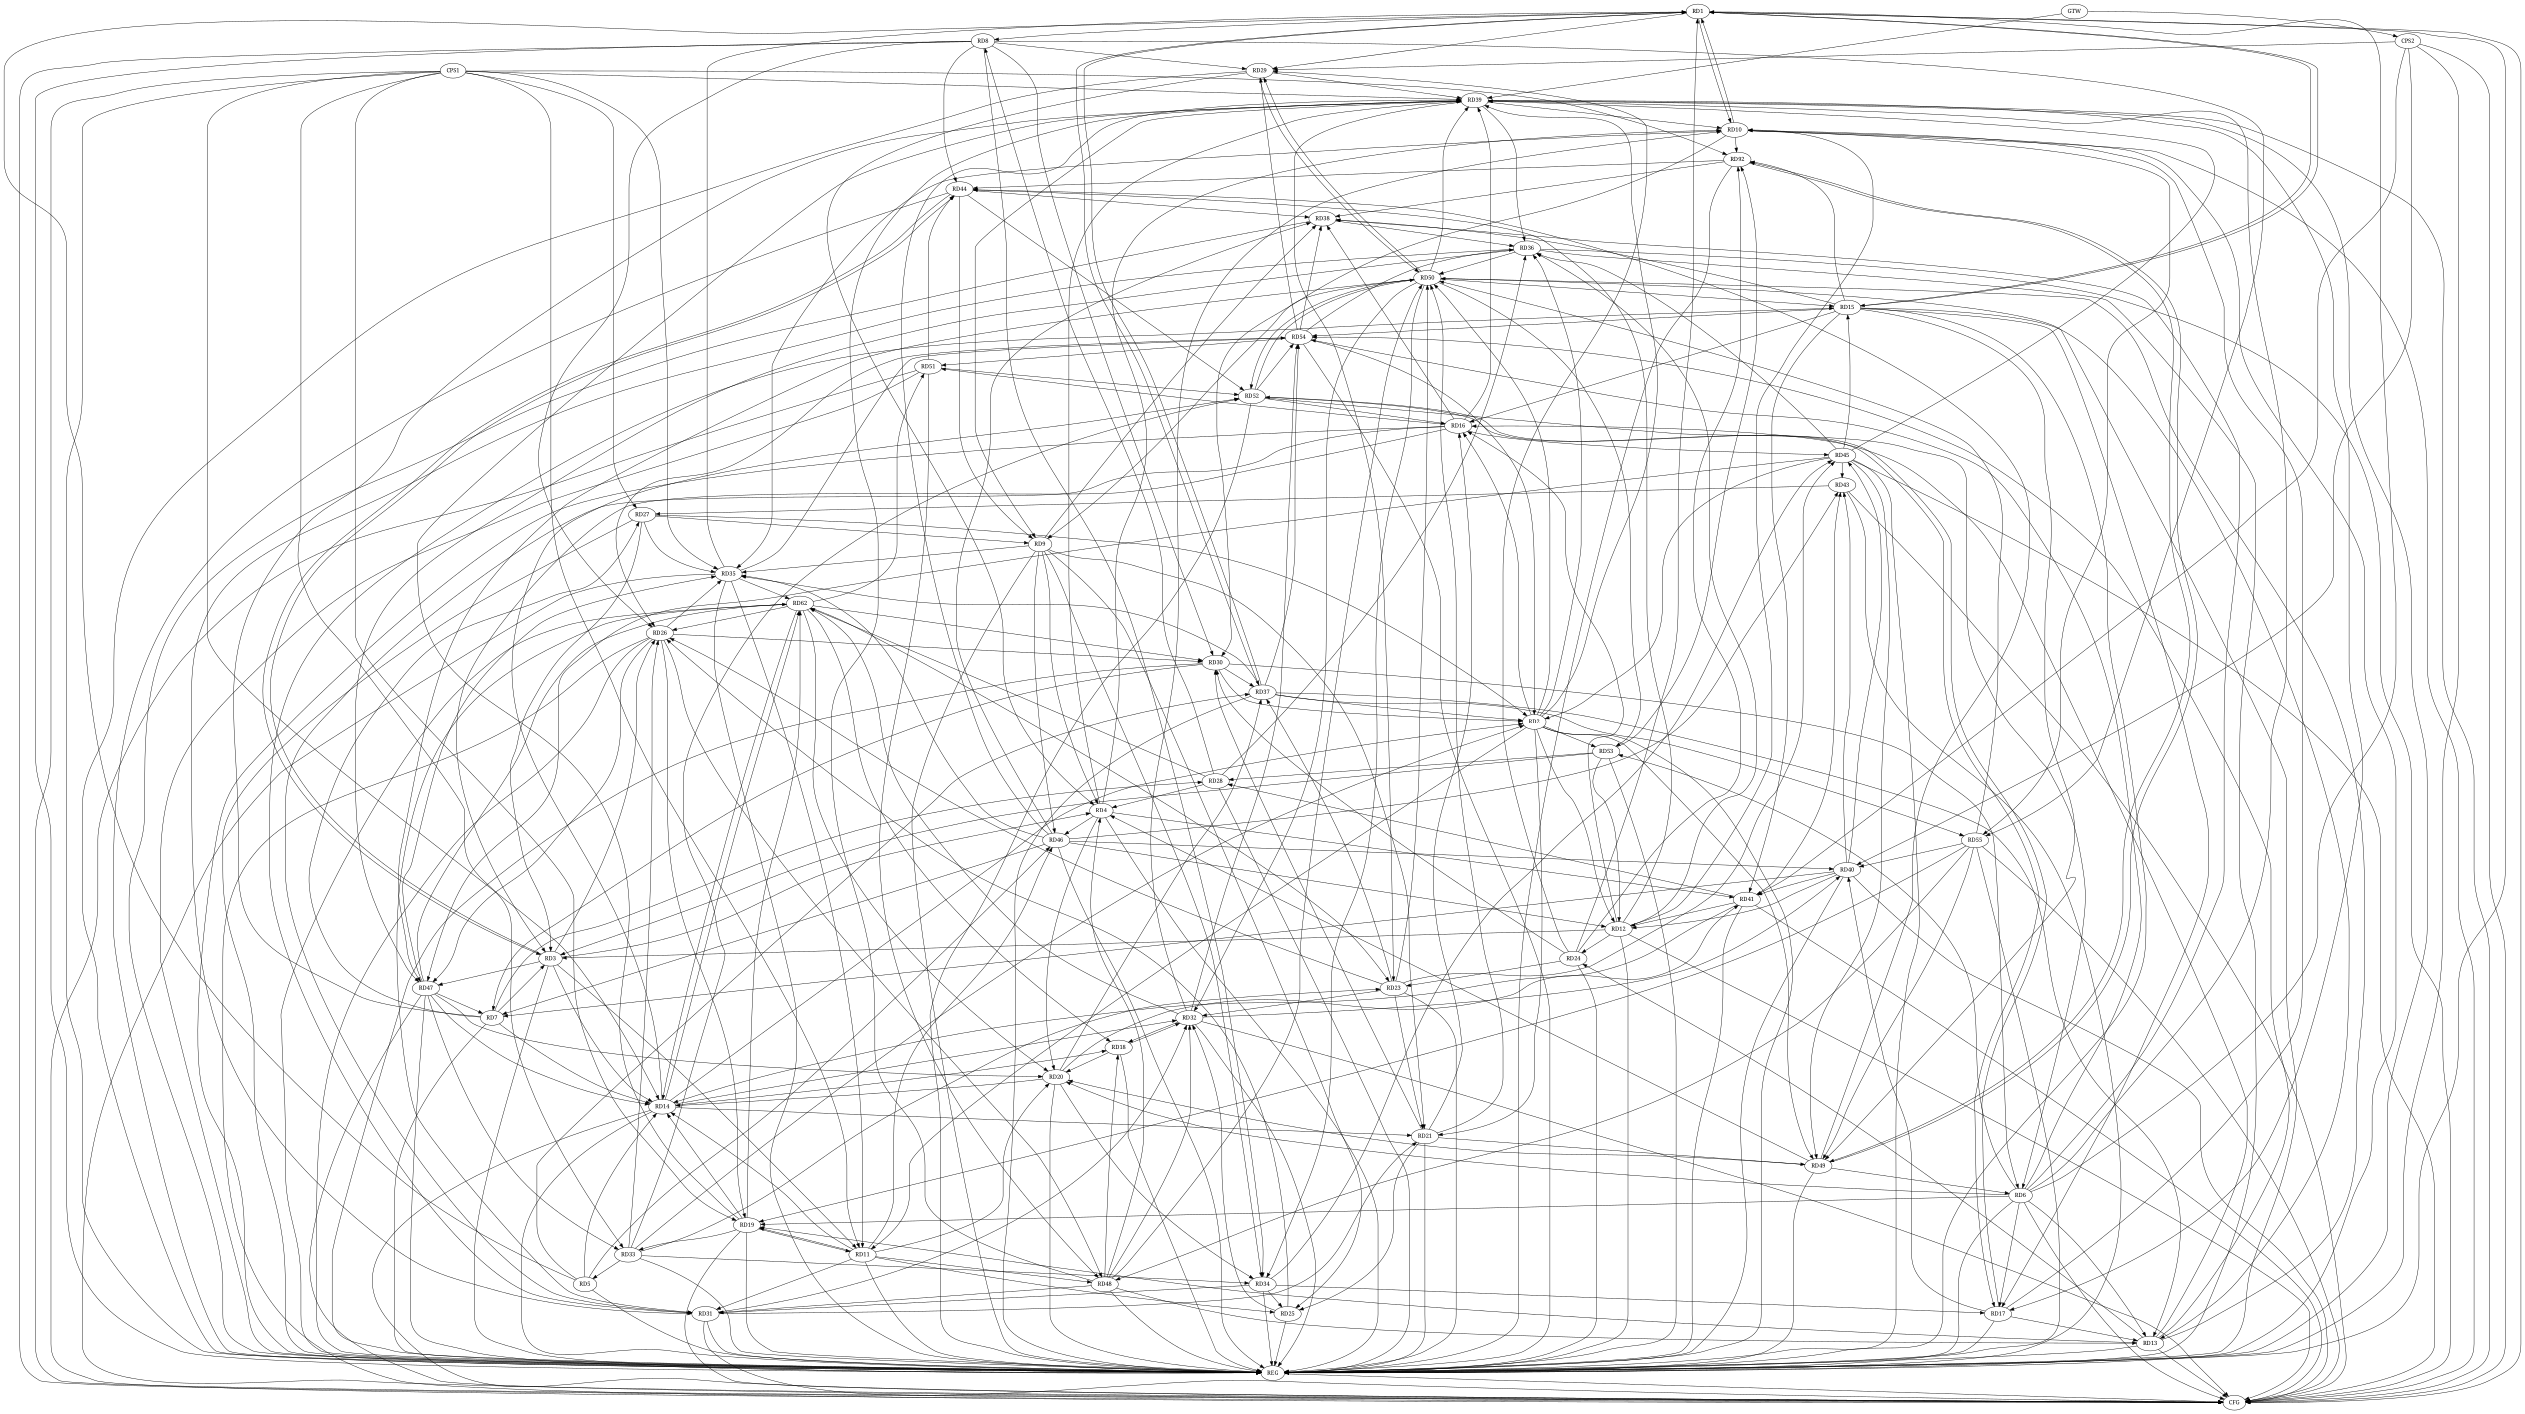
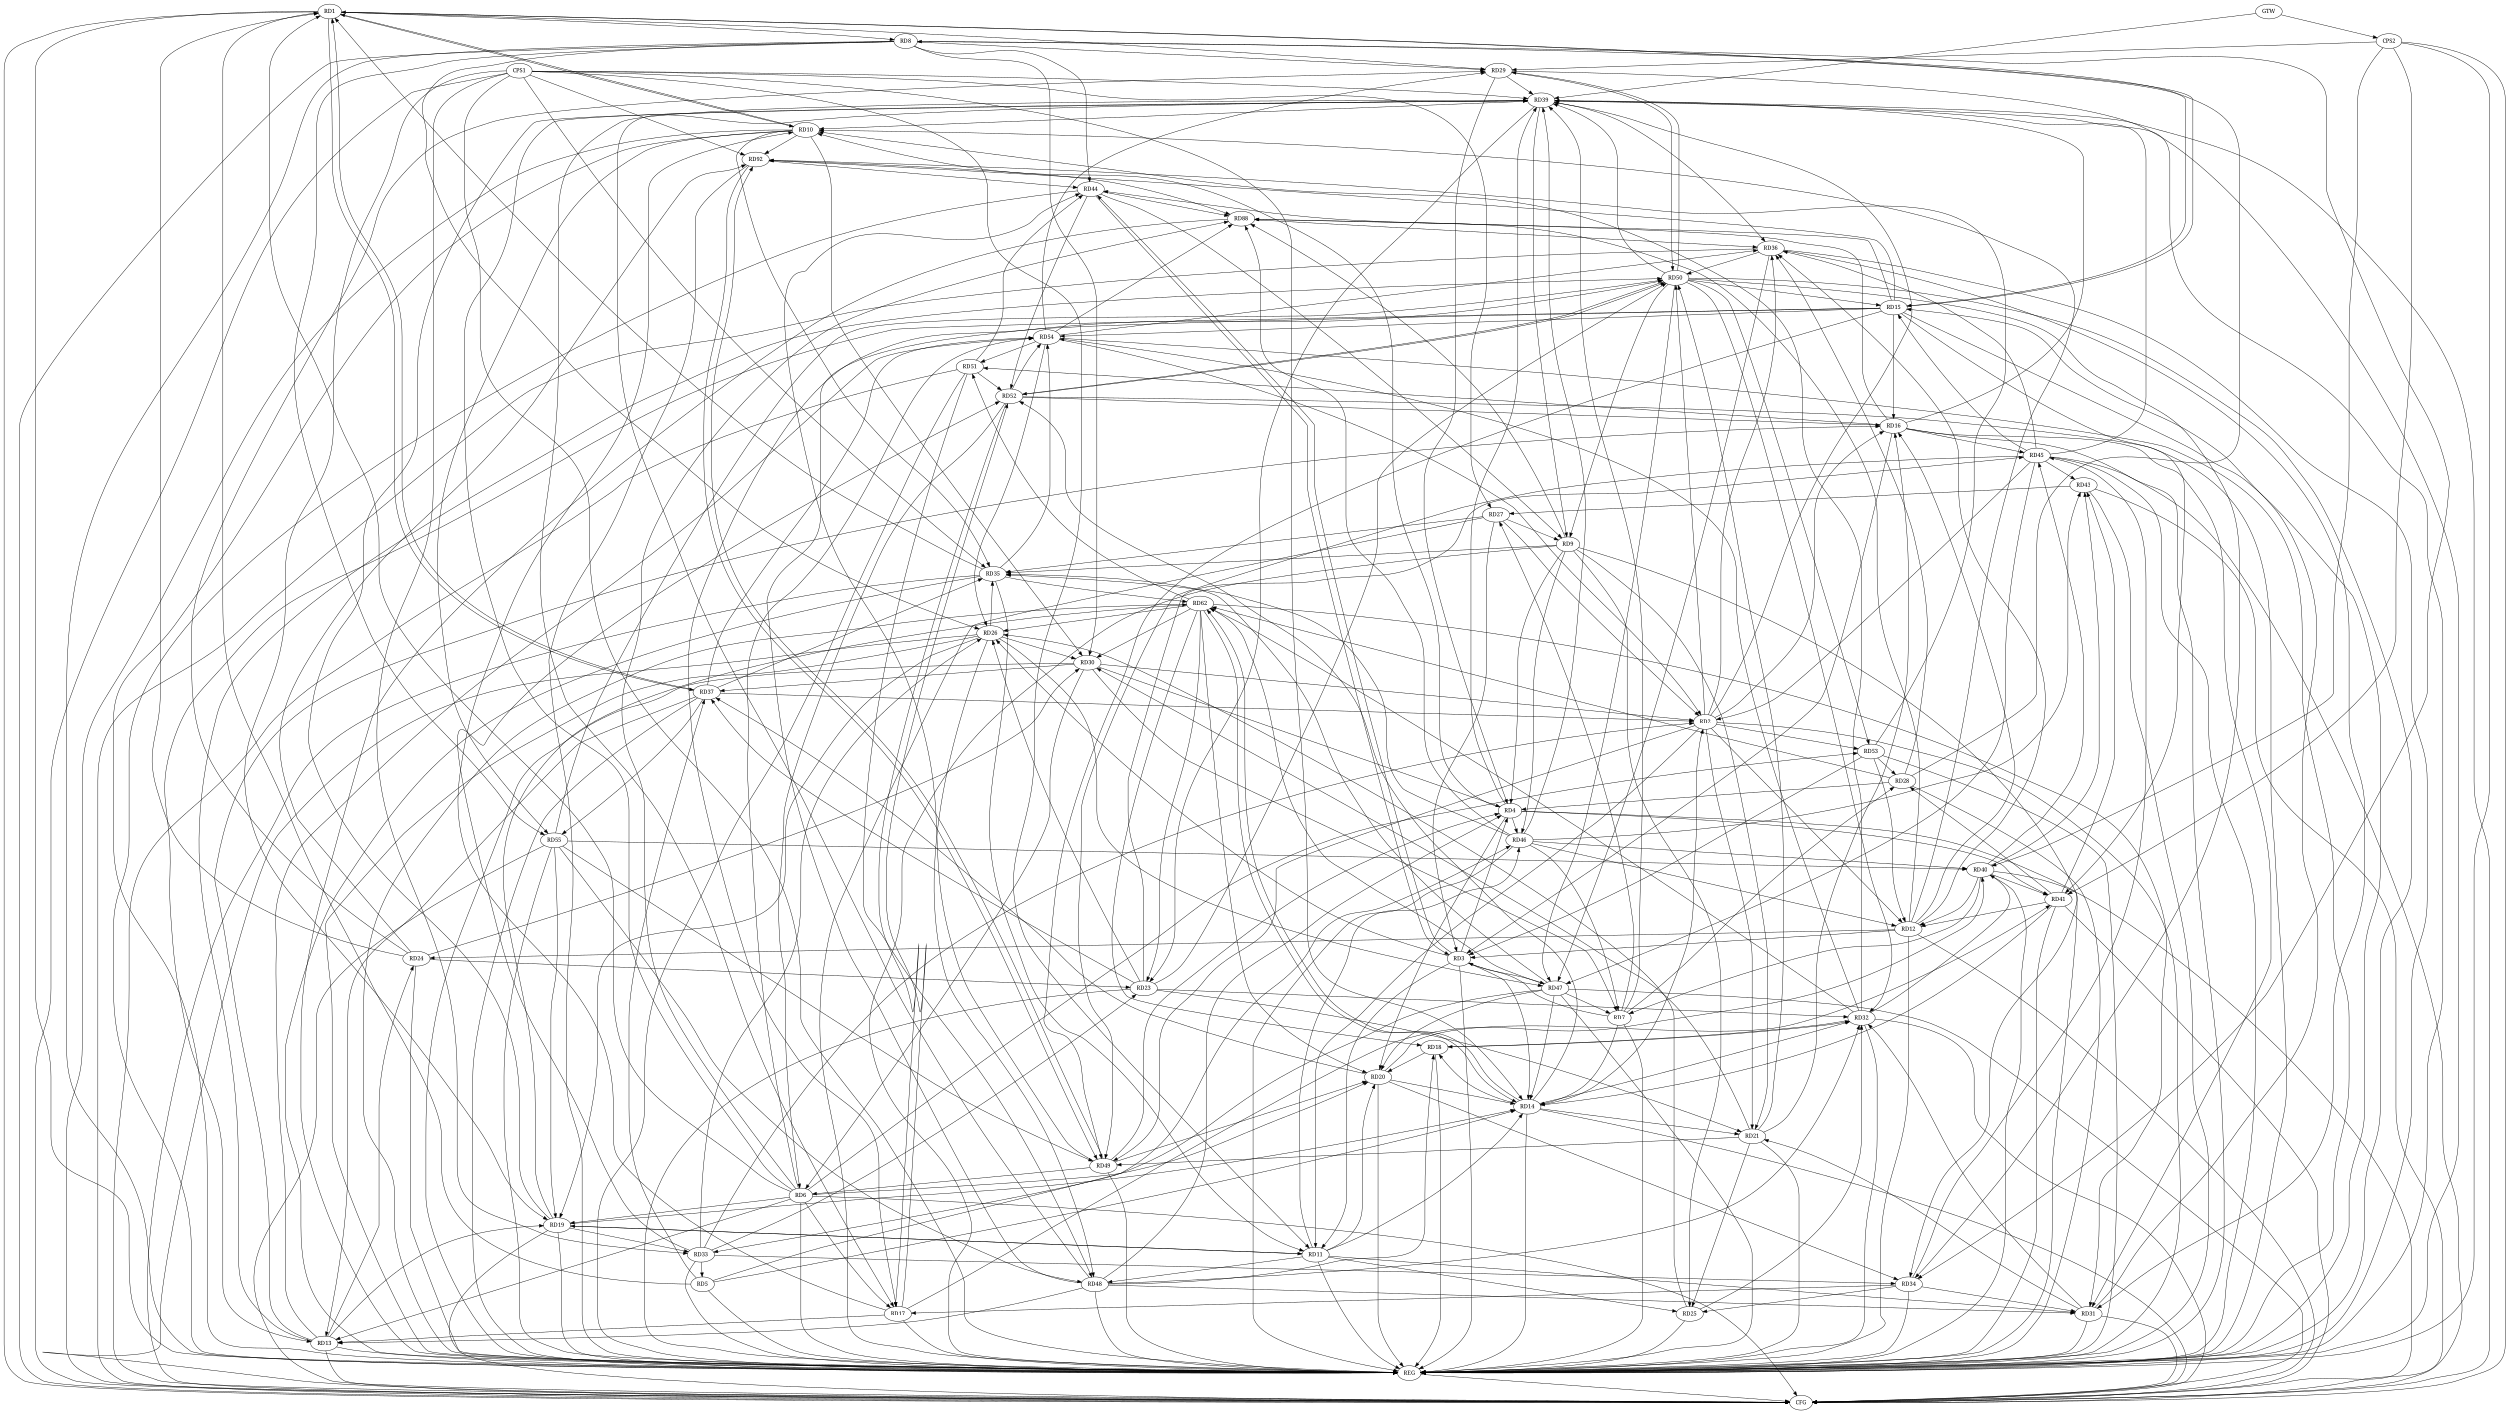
(1323, 219) -> (1241, 219)
none -> (1297, 736)
